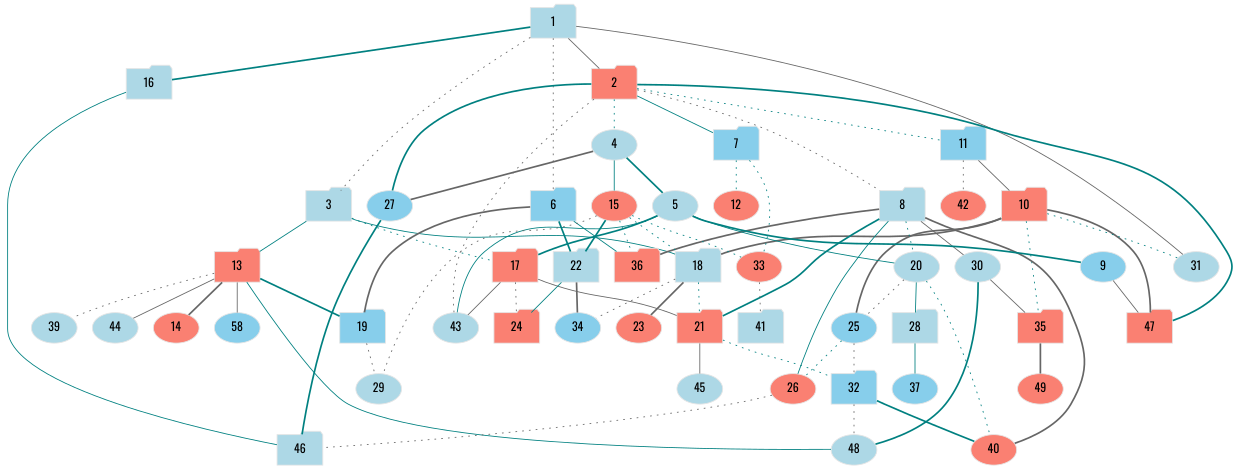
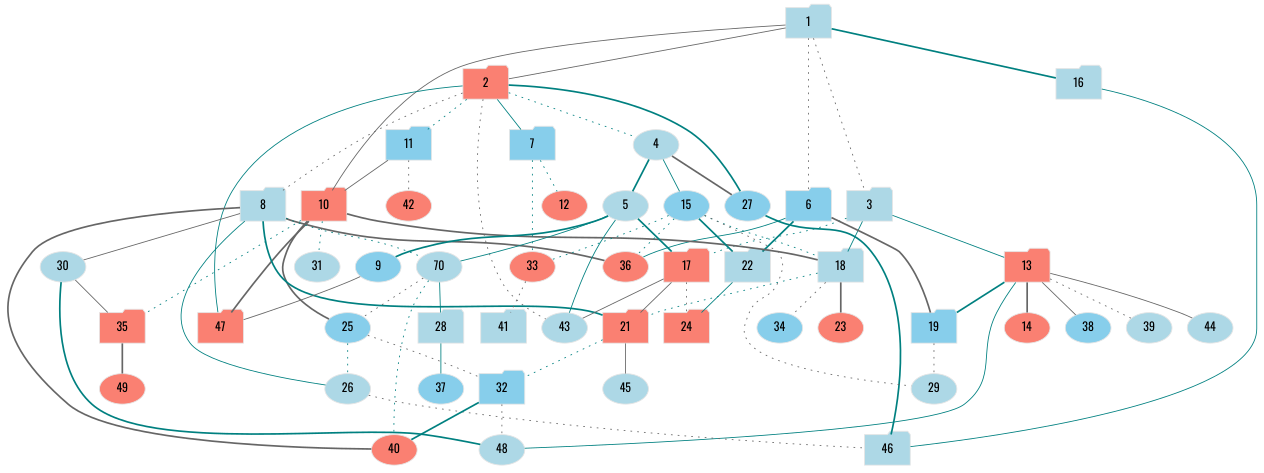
(898, 94) -> (532, 50)
(1035, 141) -> (280, 142)
(614, 206) -> (687, 206)
(637, 267) -> (626, 267)
(917, 267) -> (439, 267)
(577, 297) -> none
(237, 328) -> (1088, 328)
(793, 389) -> (348, 389)
